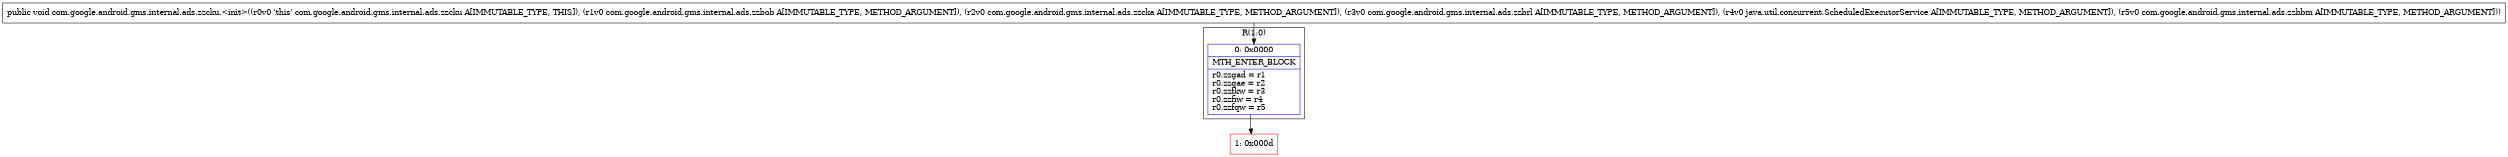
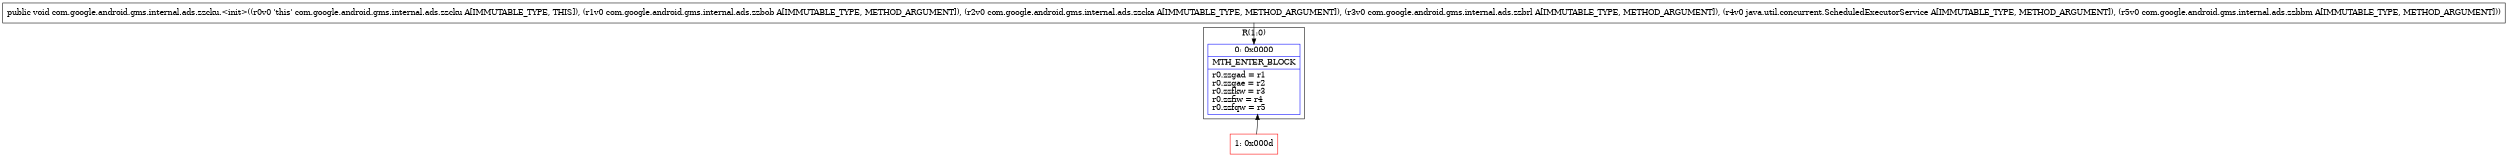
(1250, 122) -> (1257, 127)
